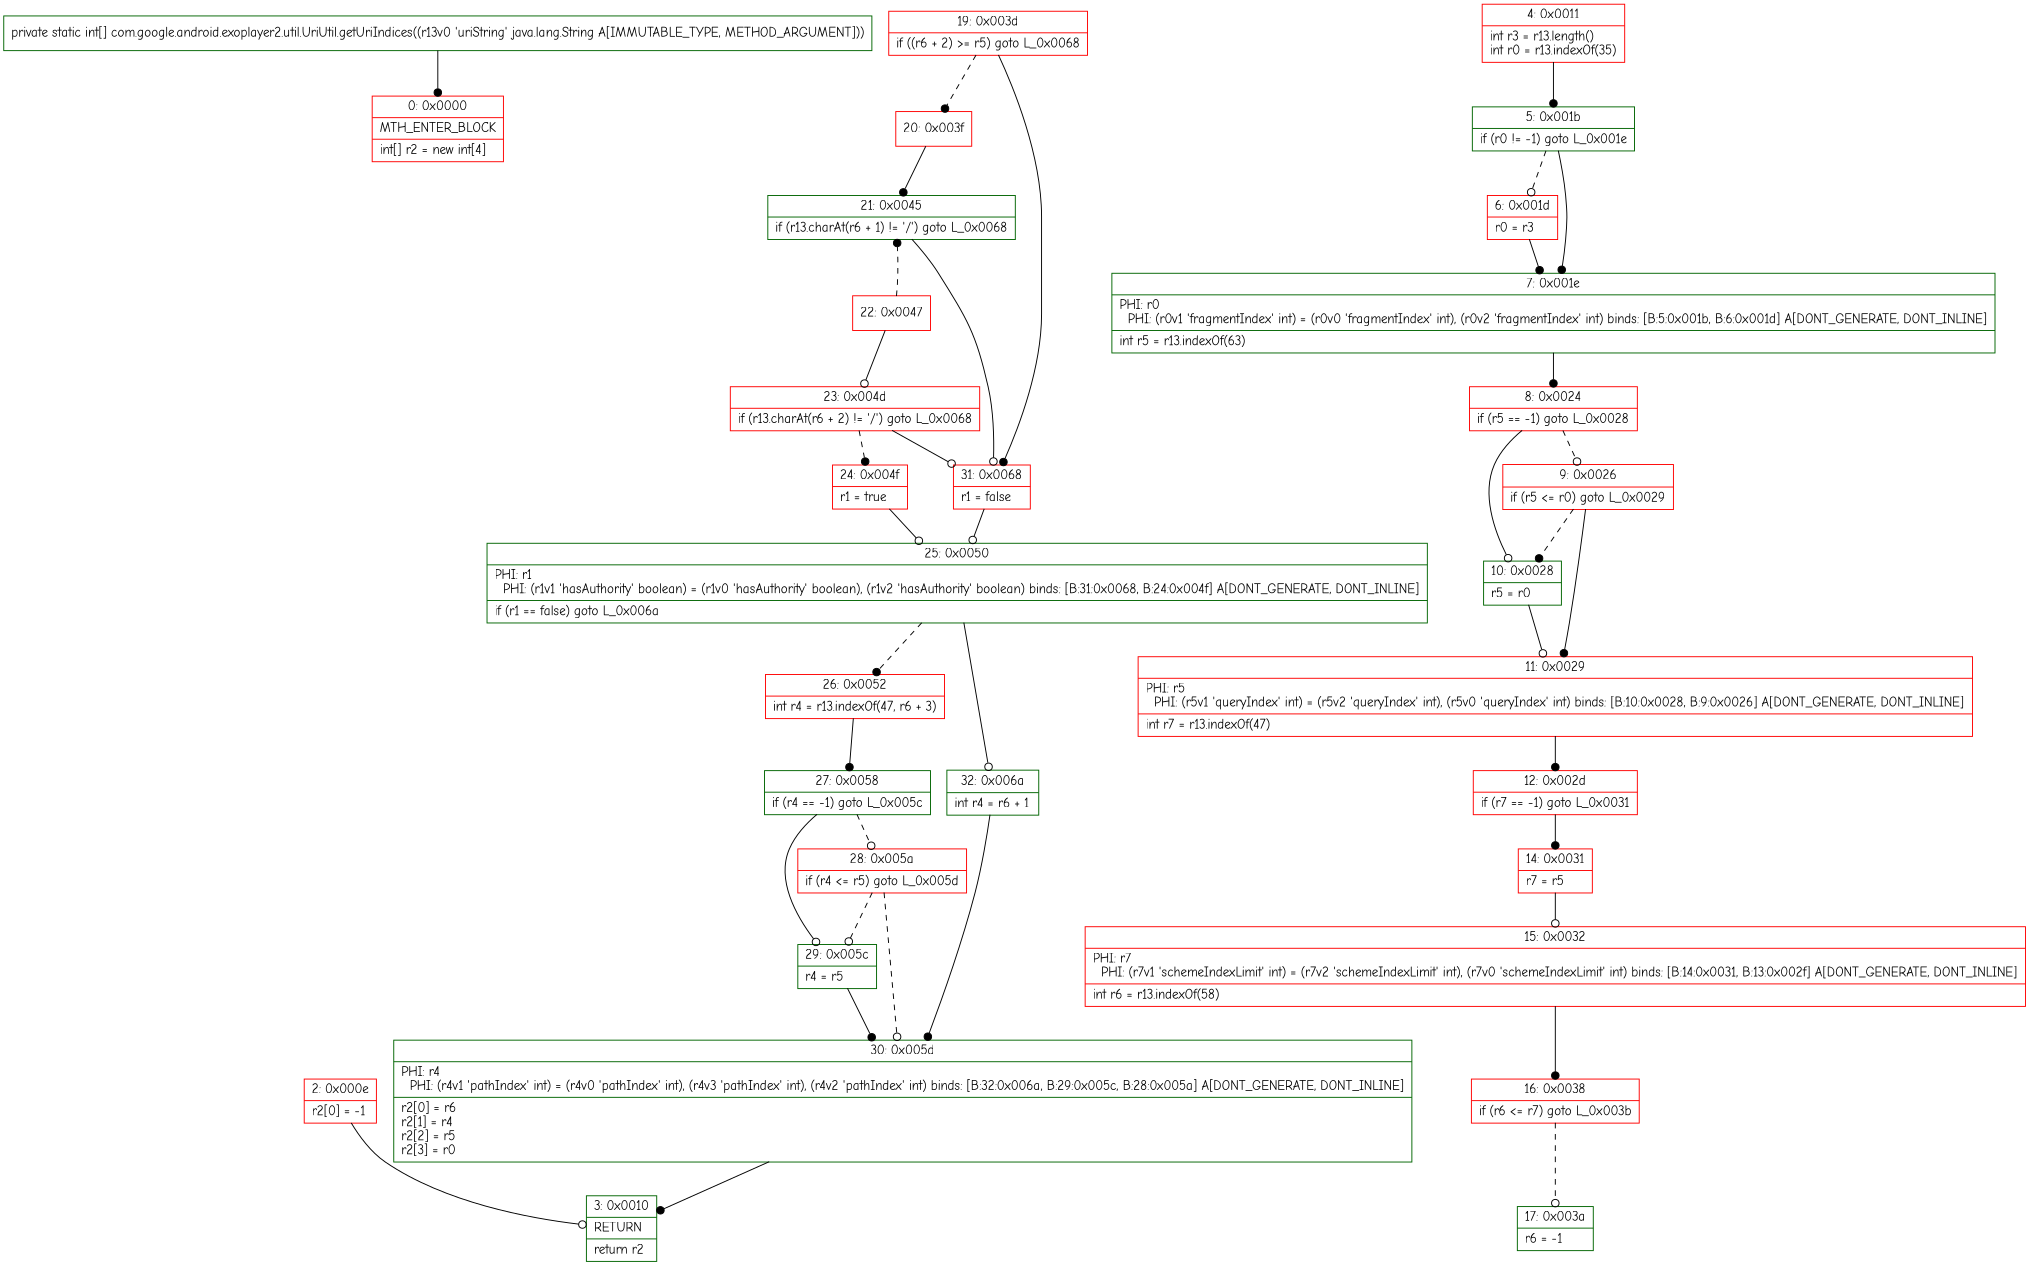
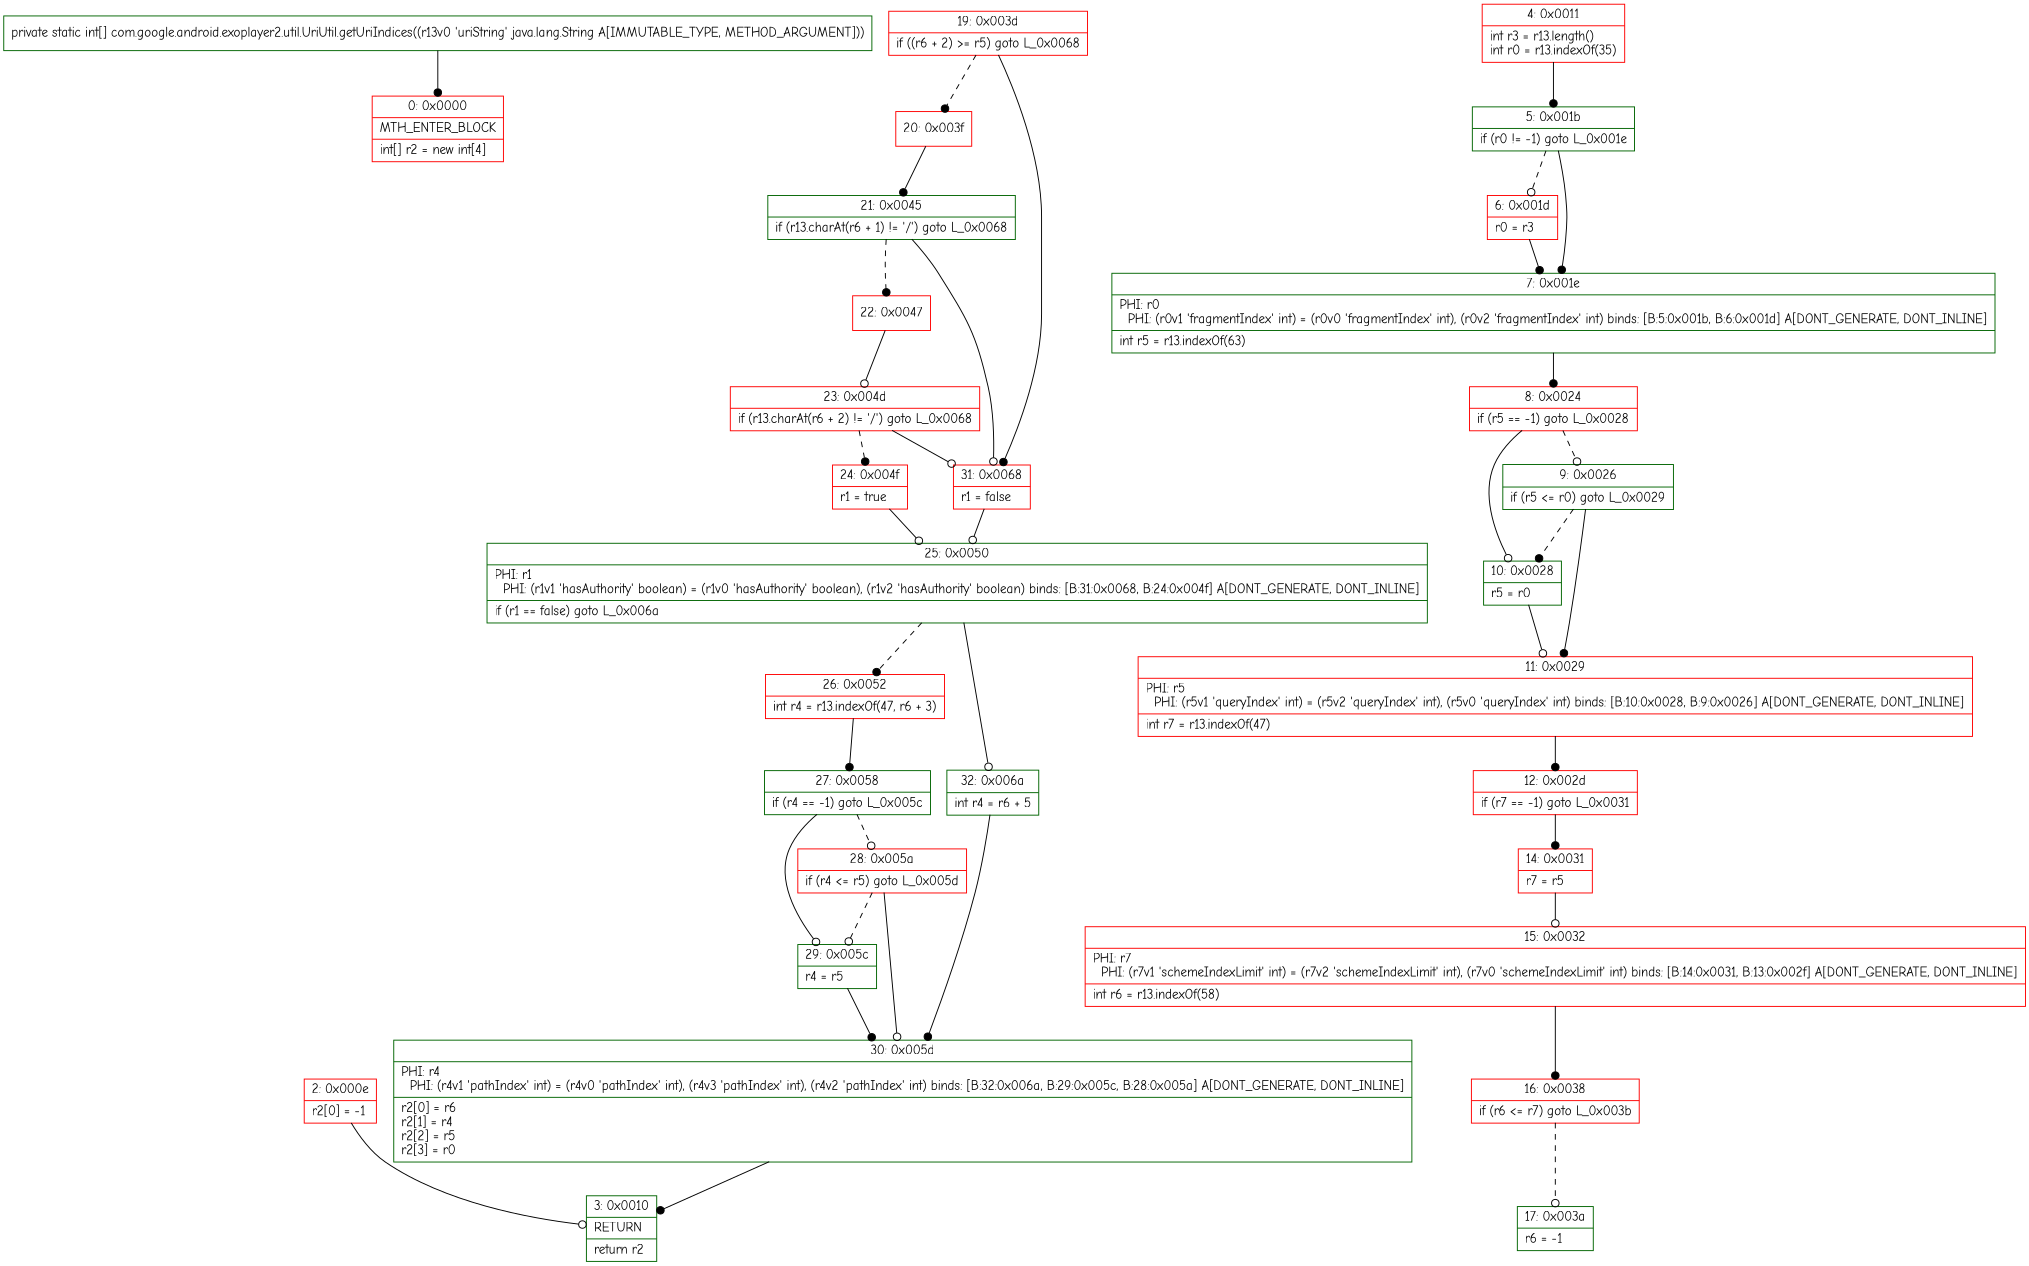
(898, 271) -> (885, 264)
(1588, 487) -> (1588, 487)
(992, 803) -> (993, 803)
(890, 963) -> (890, 963)
